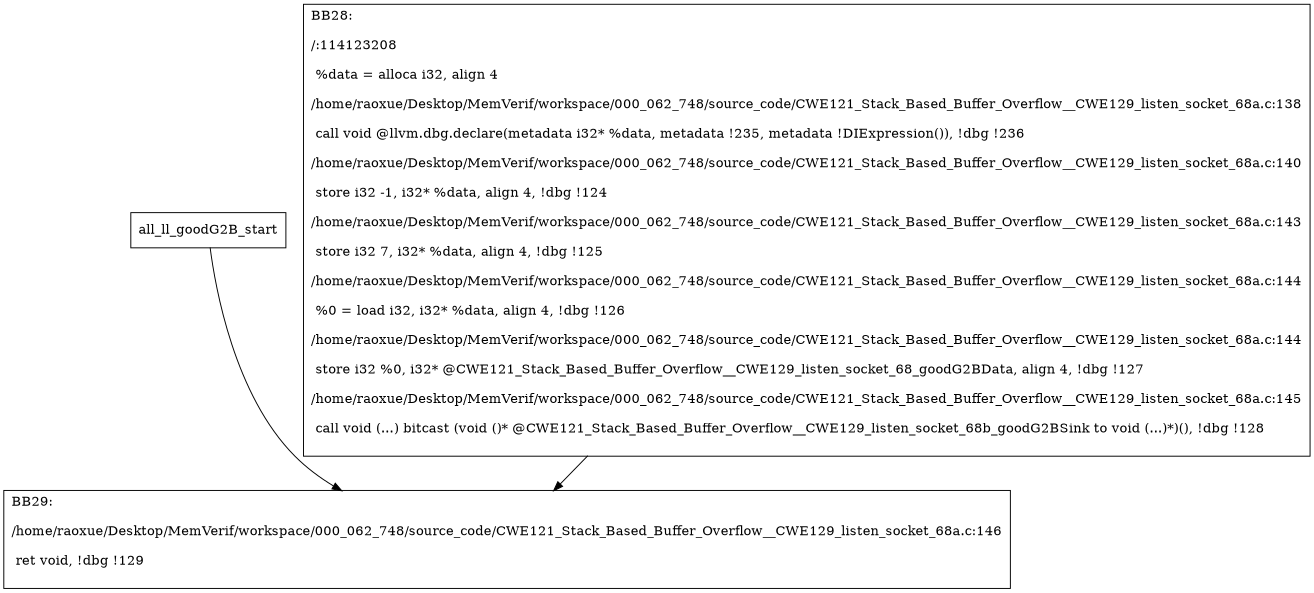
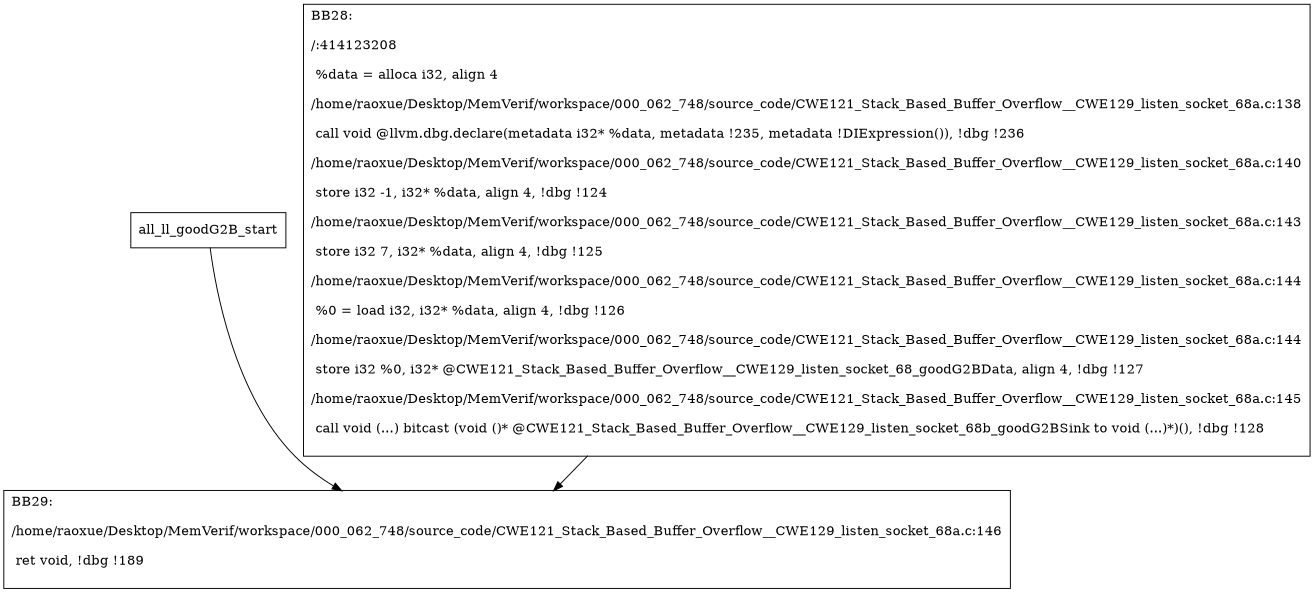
(354, 45) -> (354, 45)
(78, 561) -> (78, 561)
